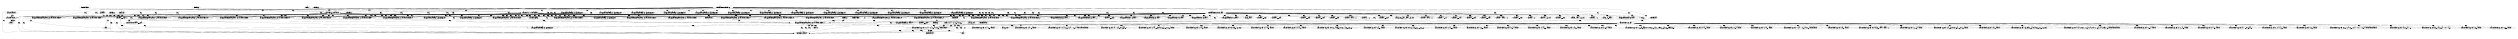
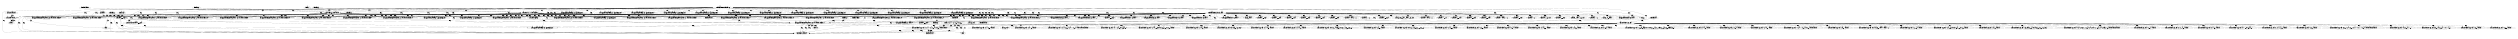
none -> (1291, 18)
